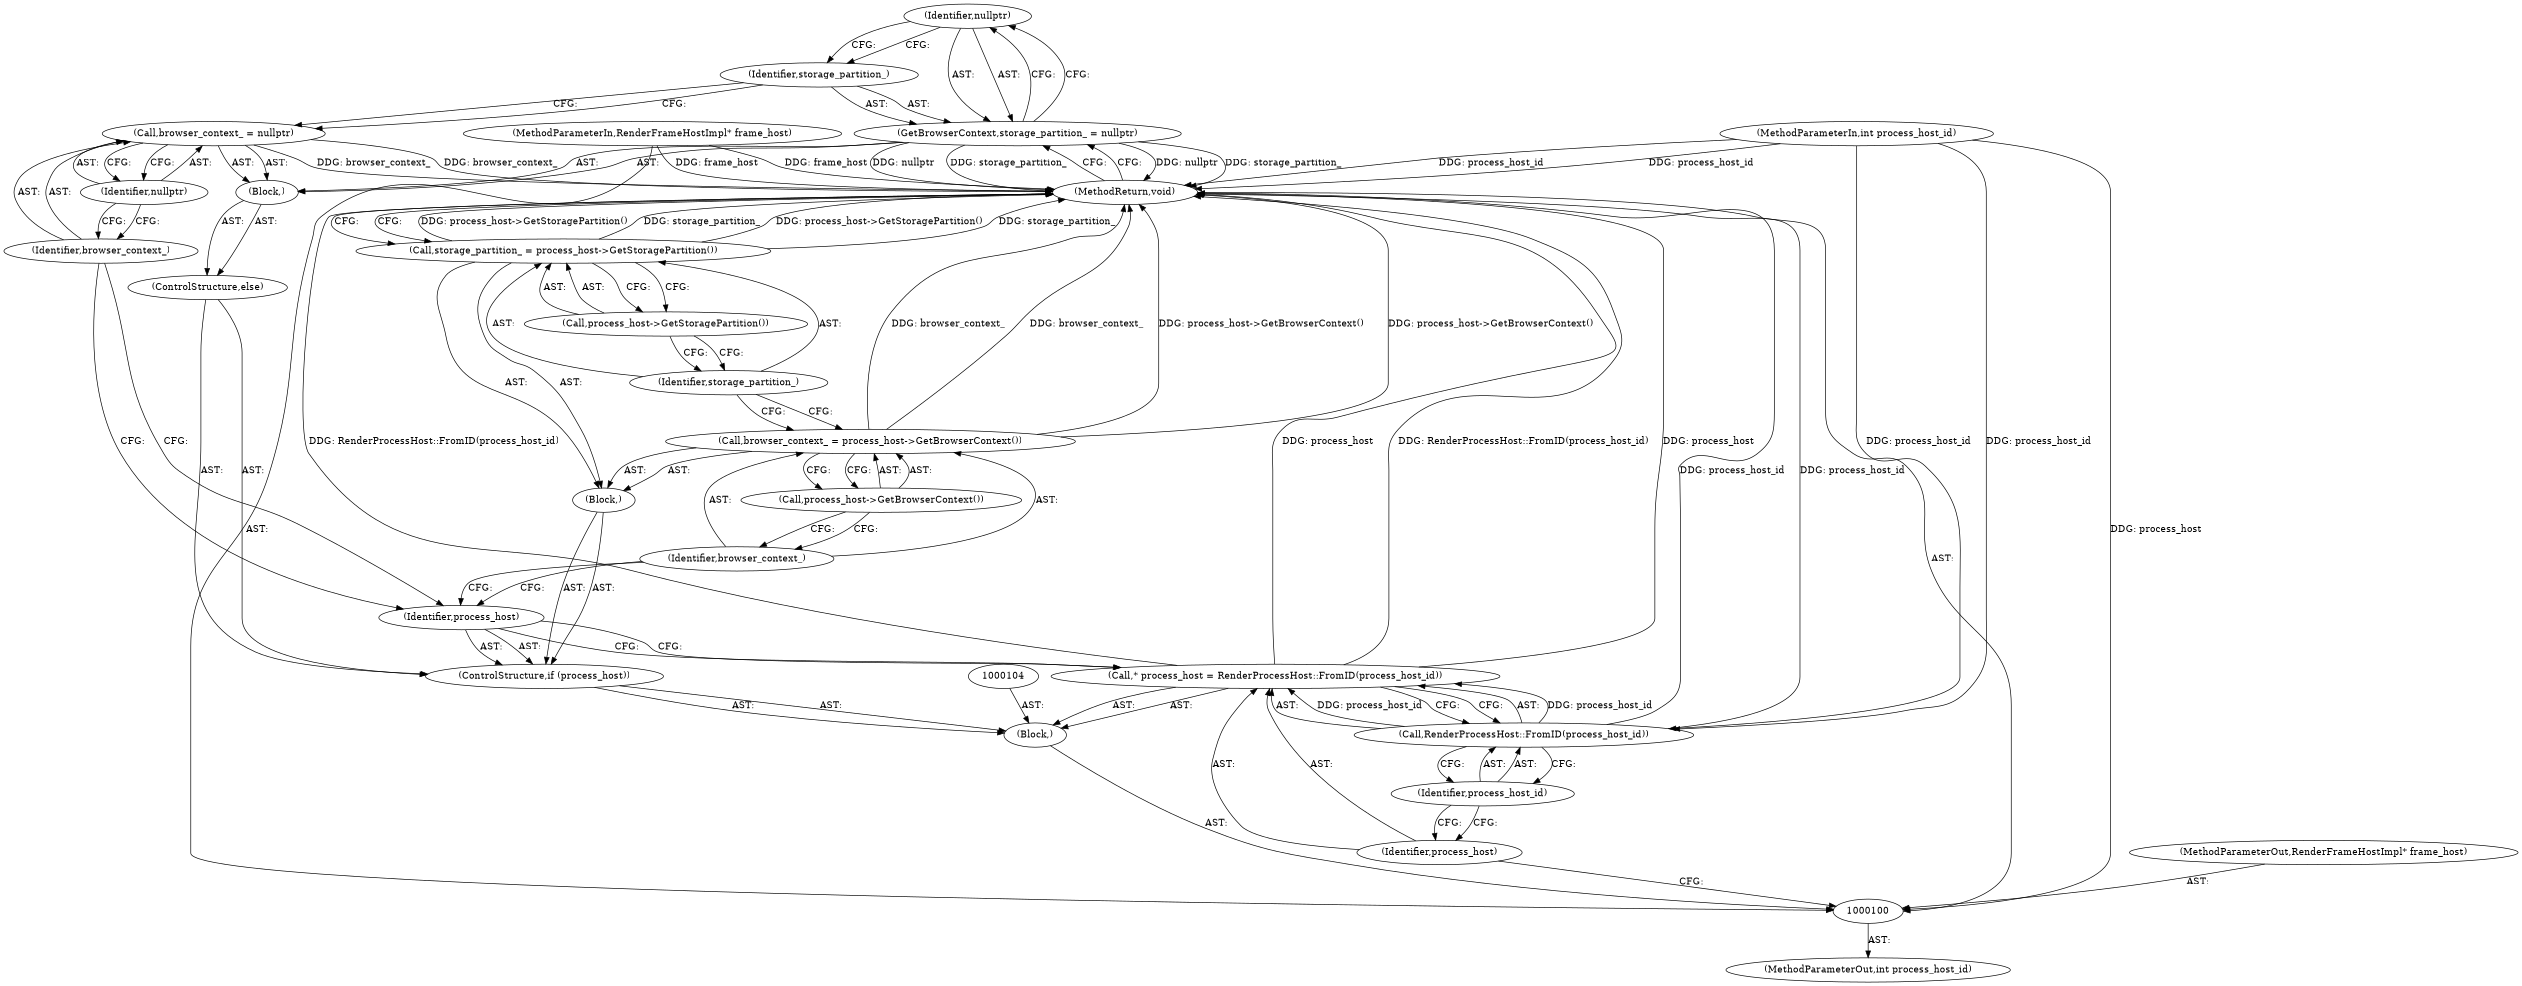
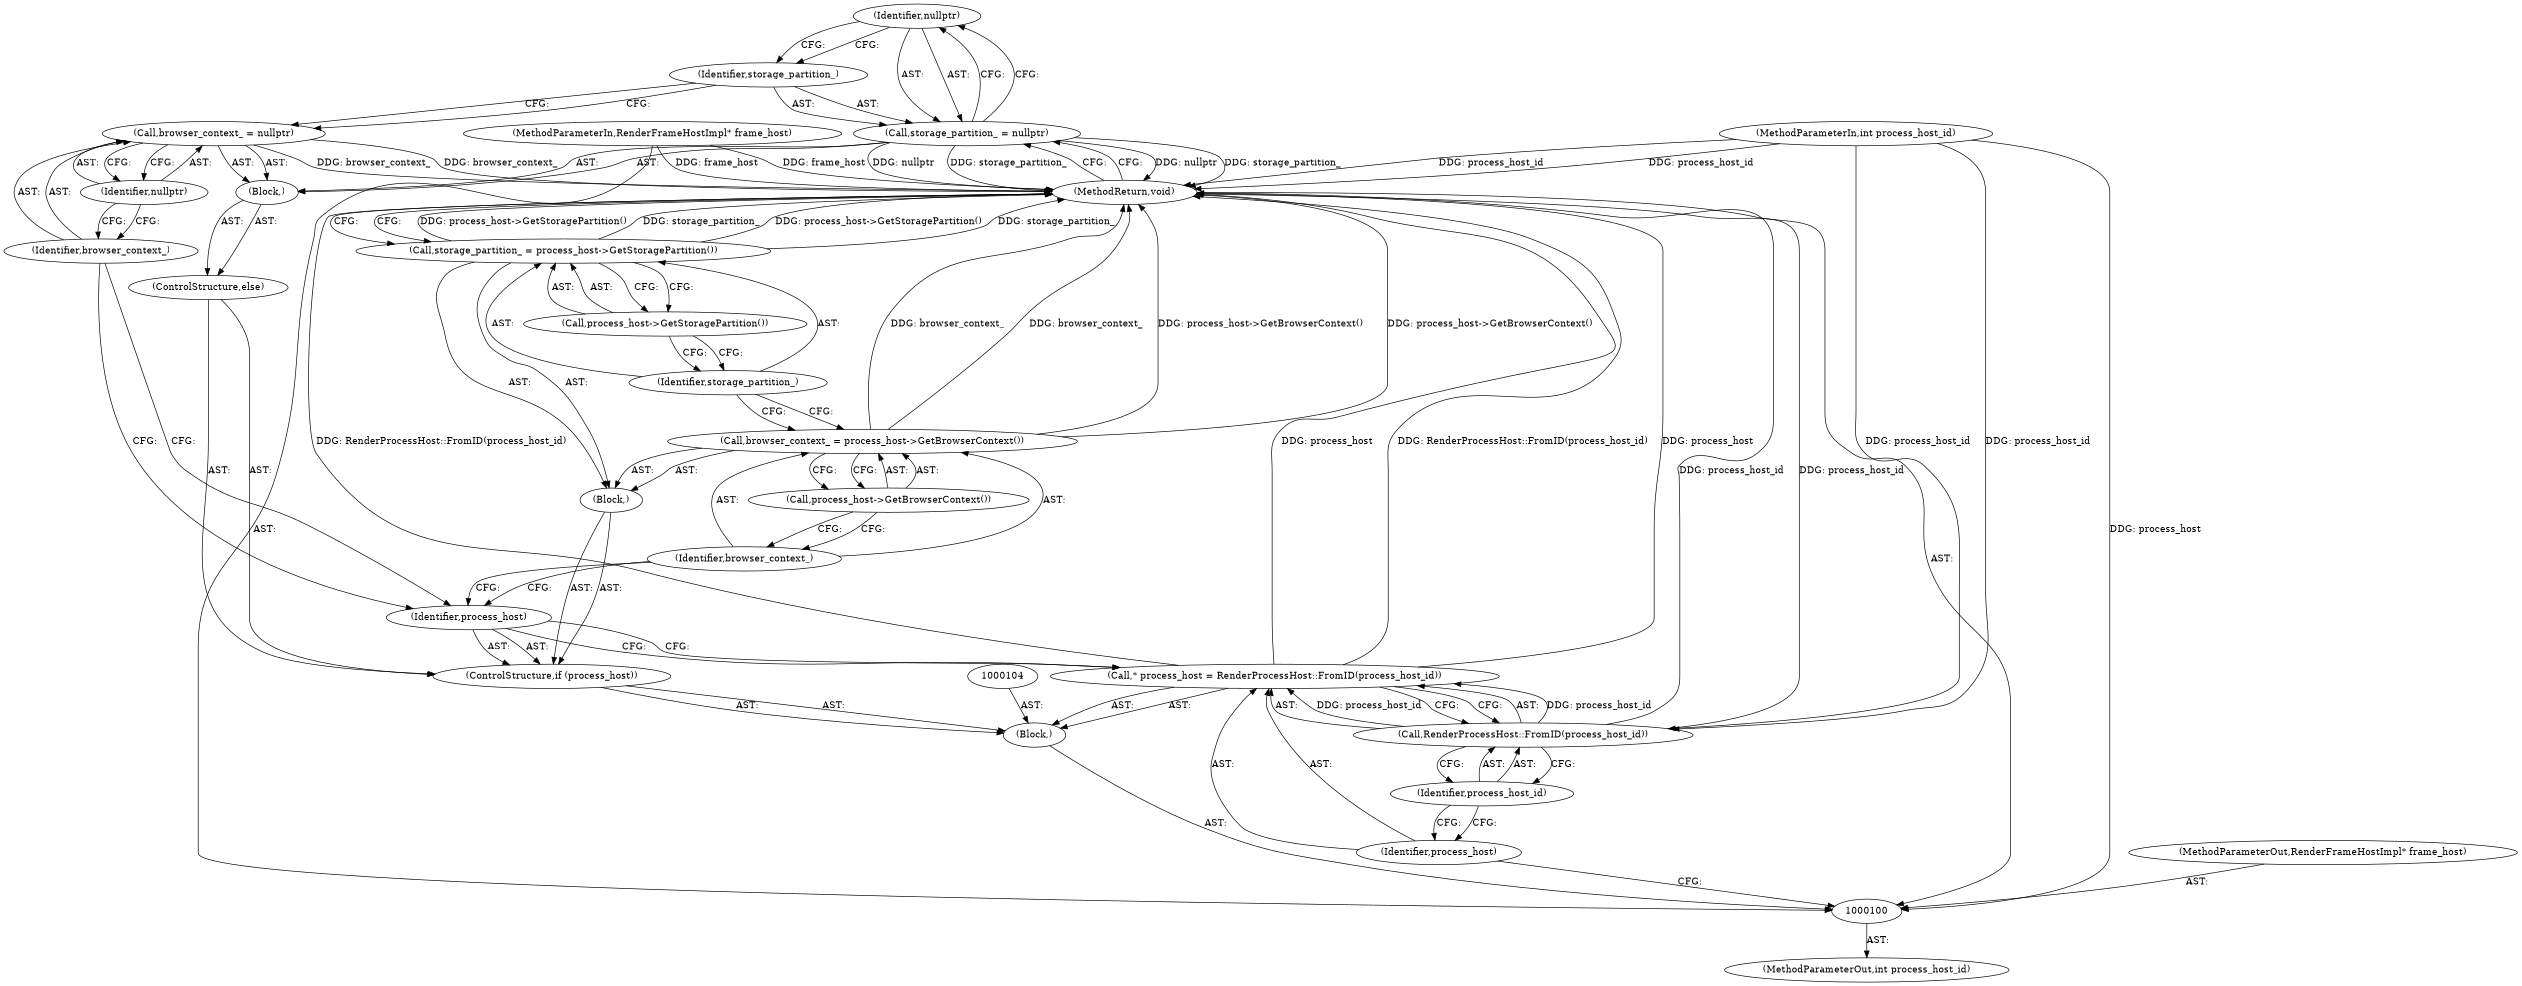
(1018, 134) -> (967, 134)
